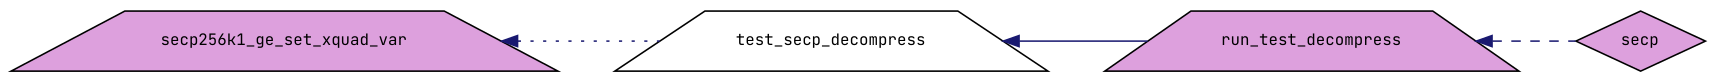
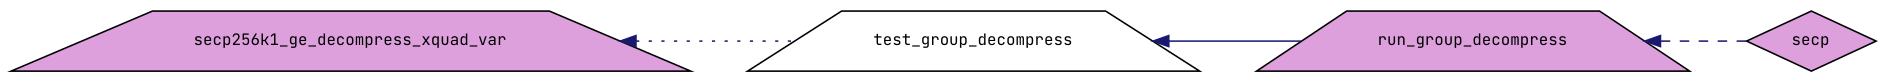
(284, 41) -> (351, 41)
(831, 41) -> (974, 41)
(1312, 41) -> (1473, 41)
